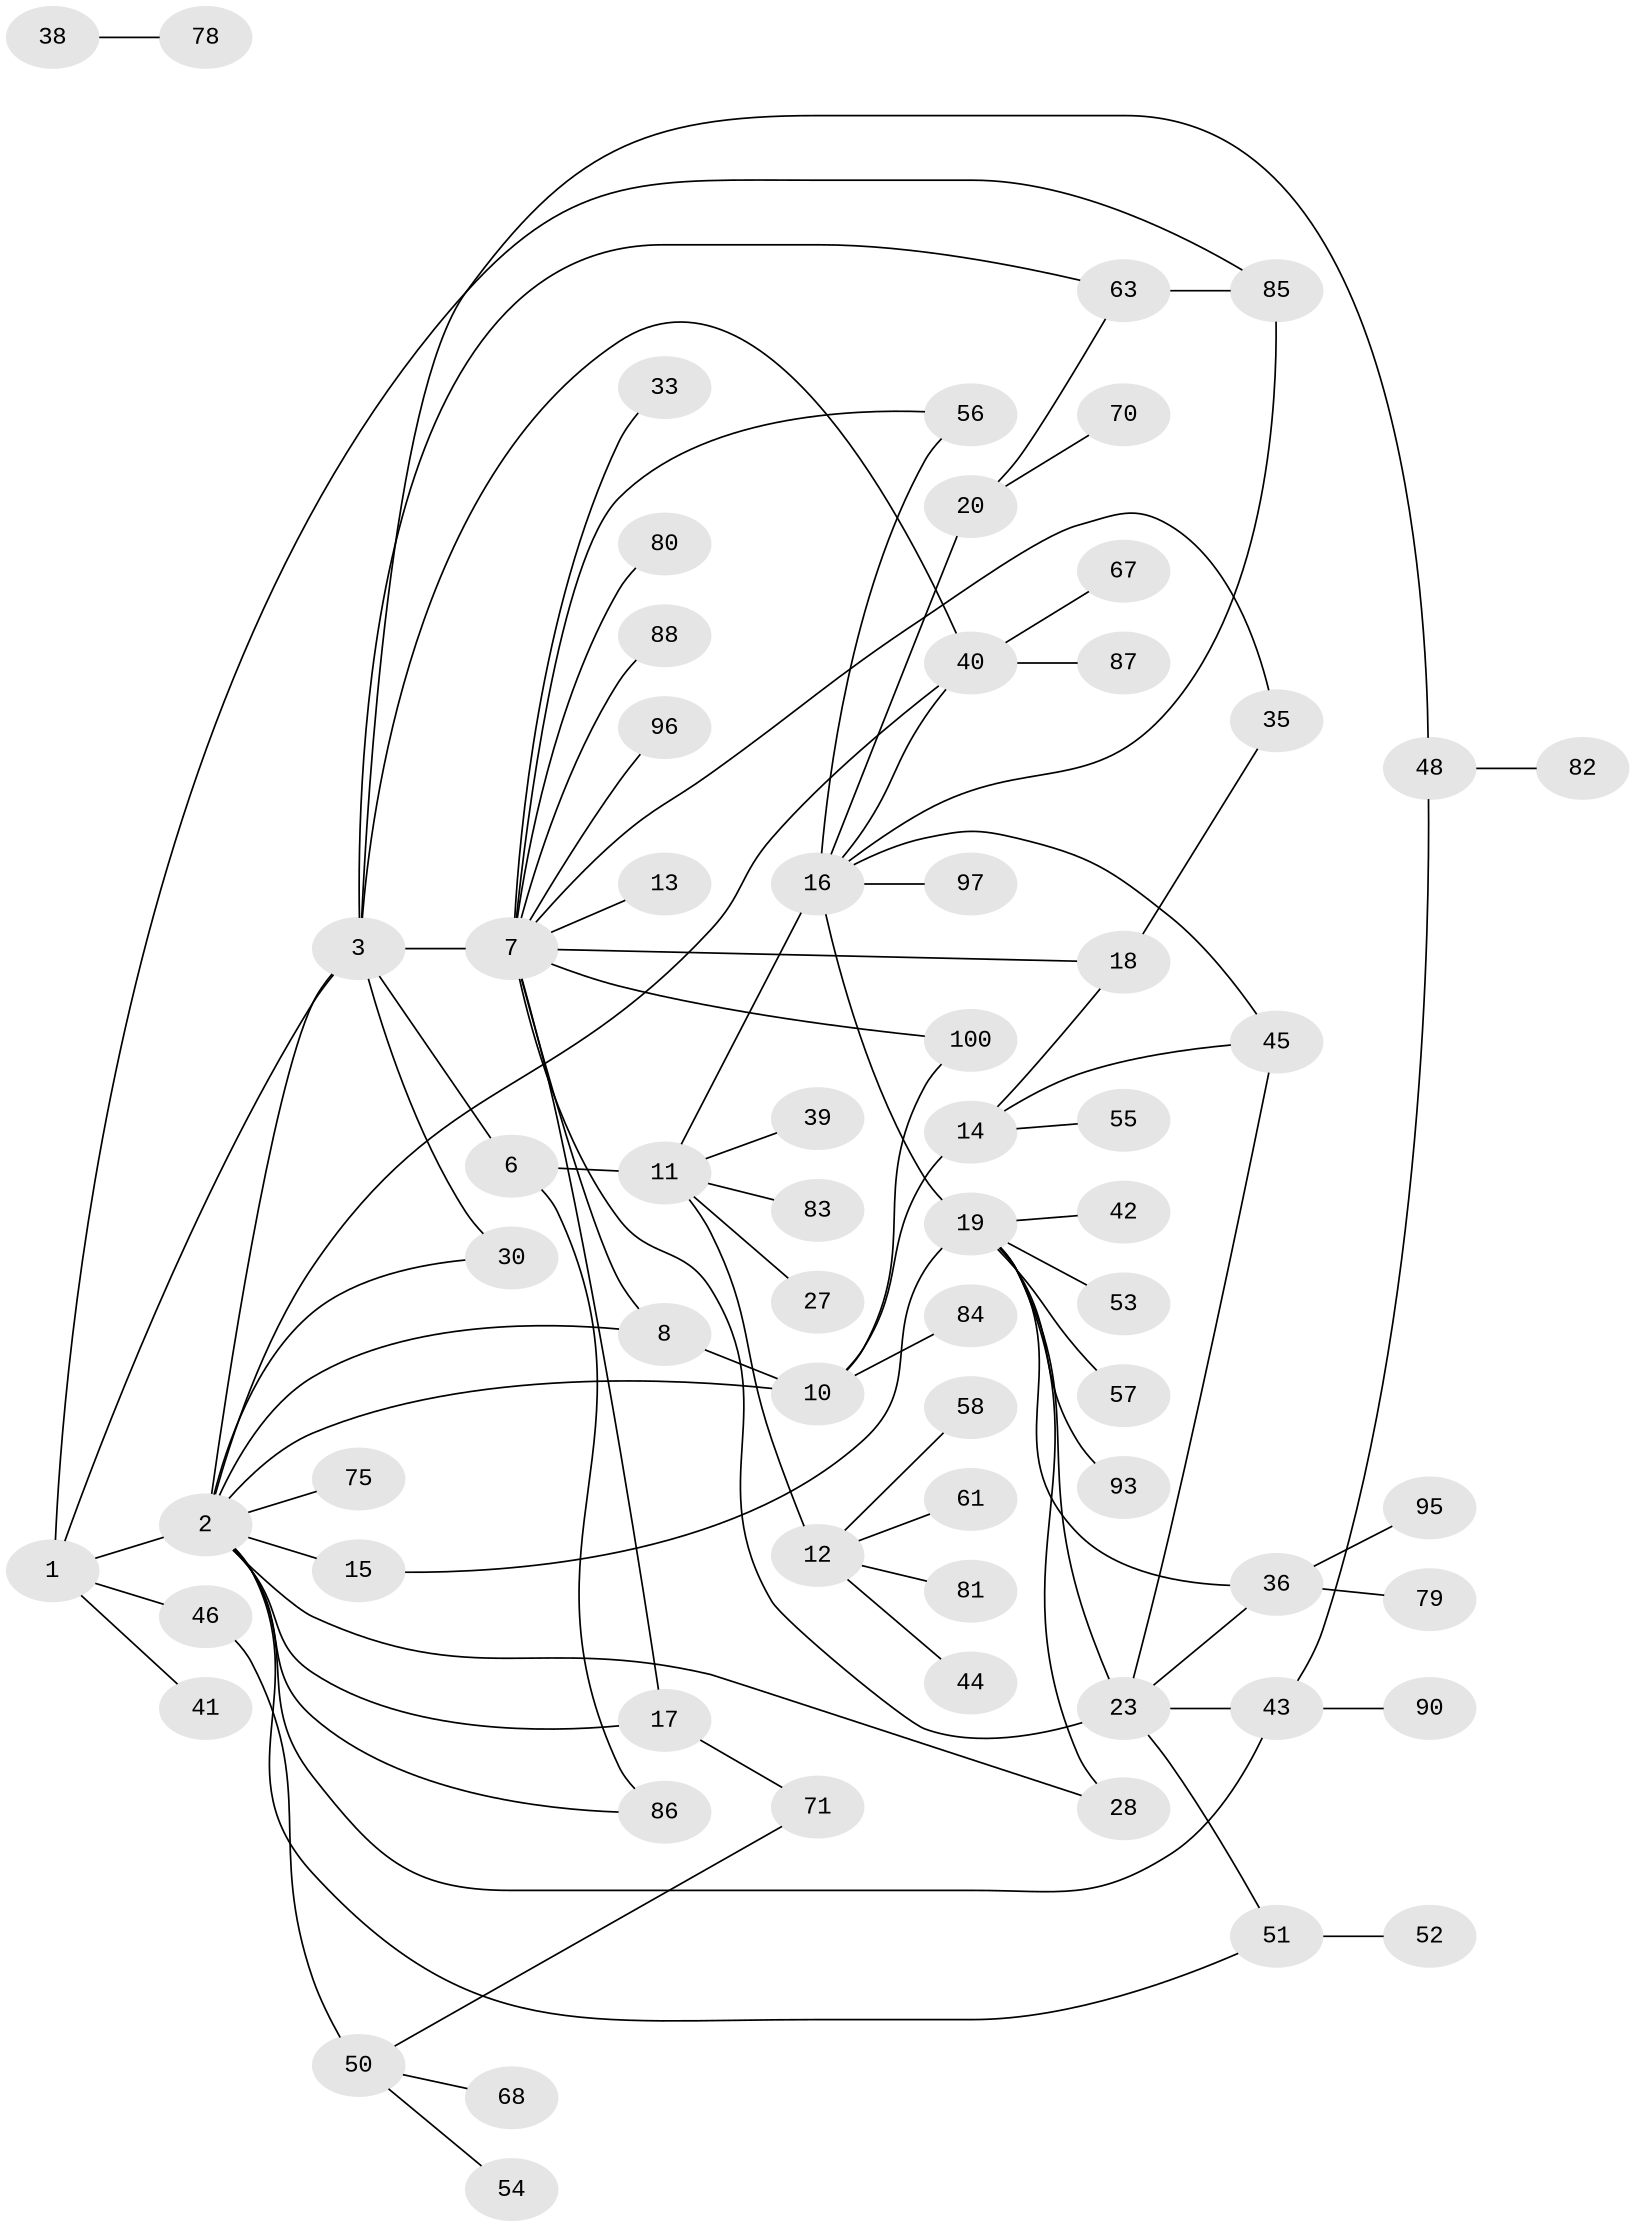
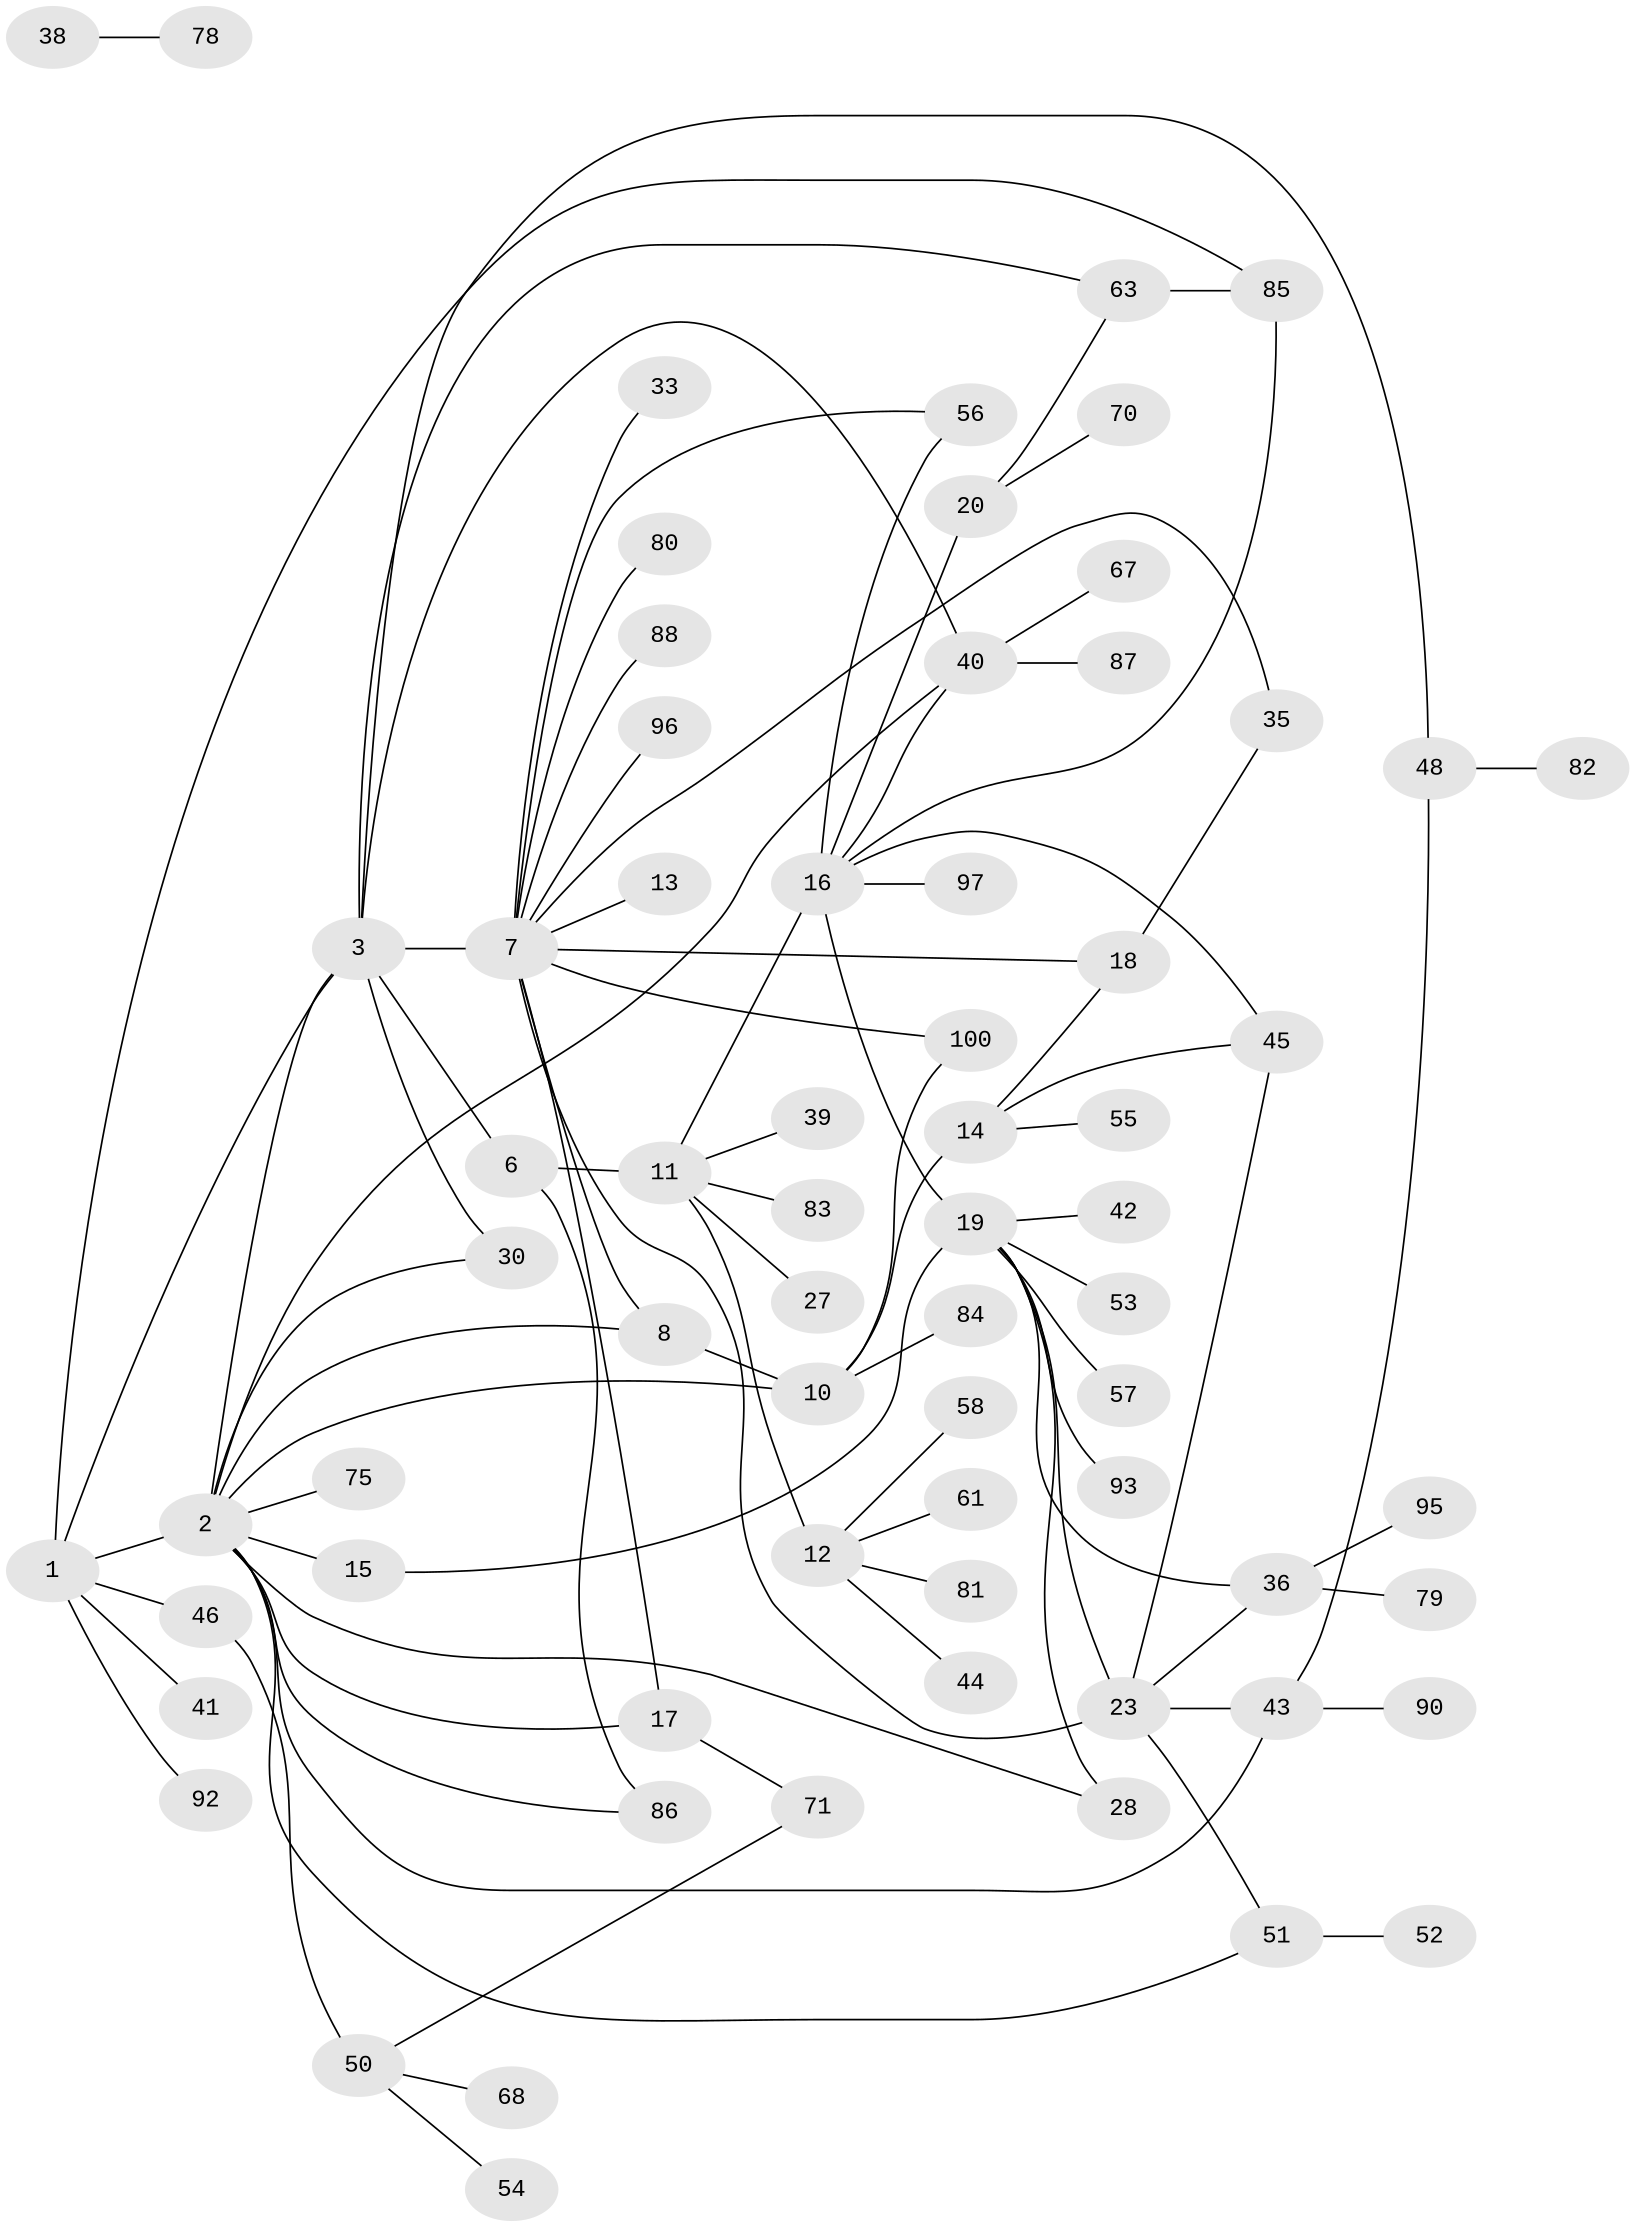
none -> (206, 1800)
